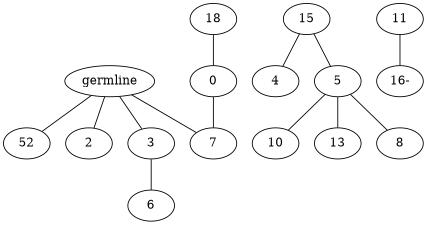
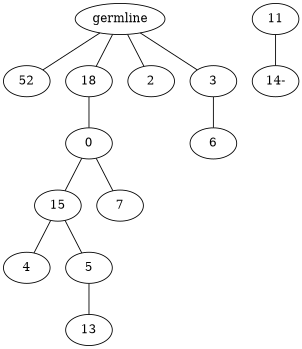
(400, 81) -> (276, 81)
(164, 114) -> (104, 50)
(276, 143) -> none
(400, 143) -> none
none -> (73, 175)
